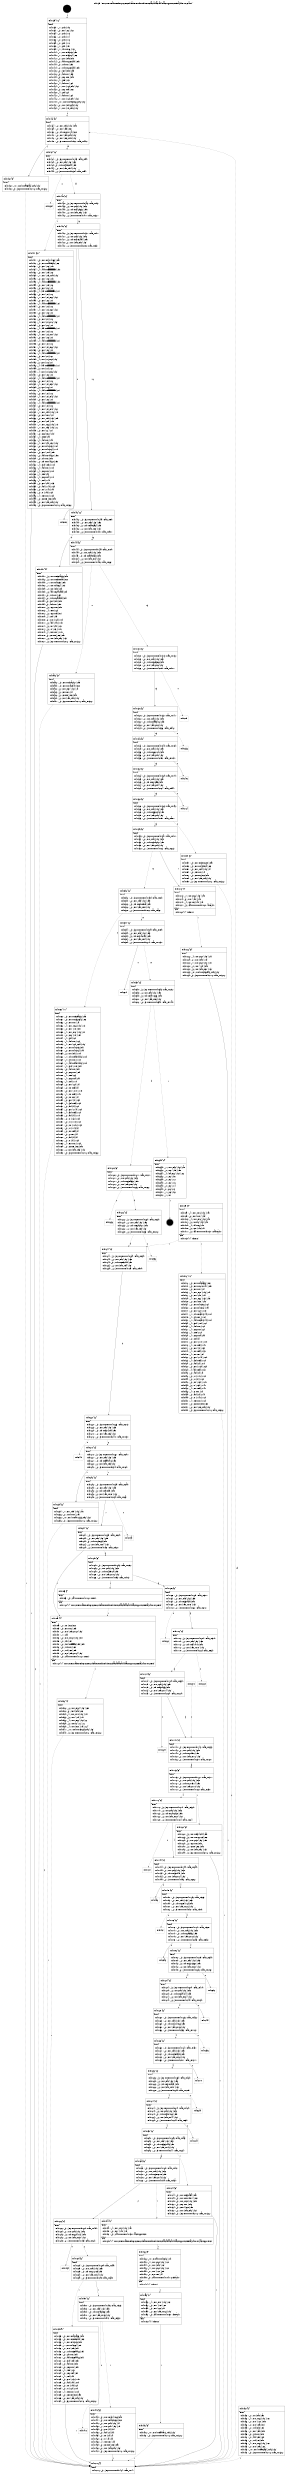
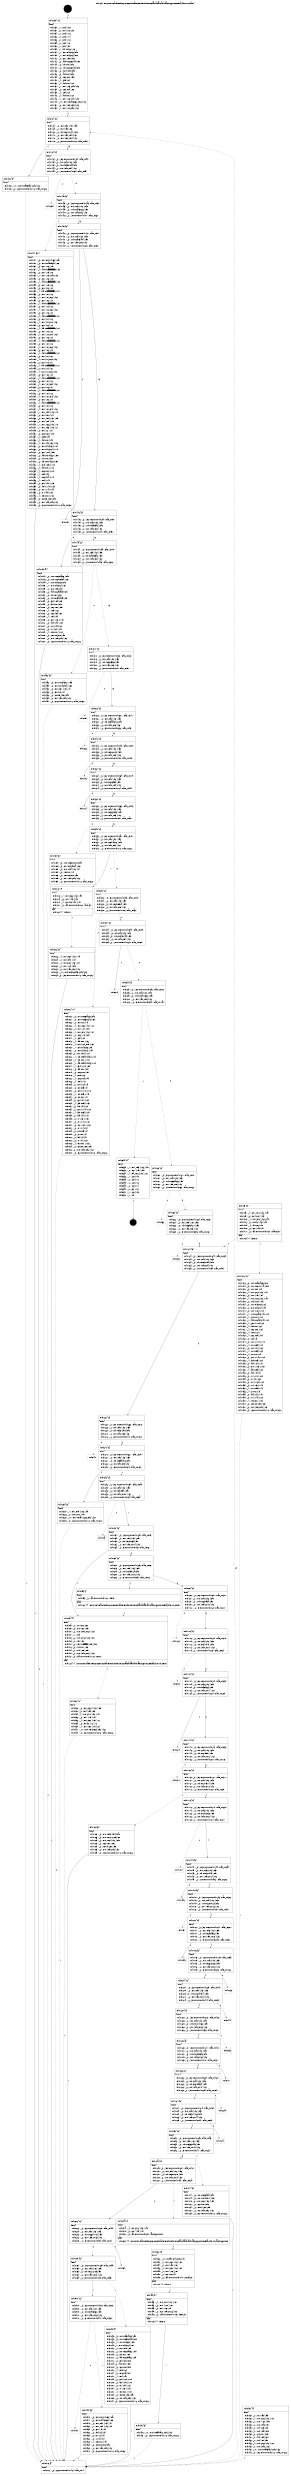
(191, 1712) -> (181, 1769)
